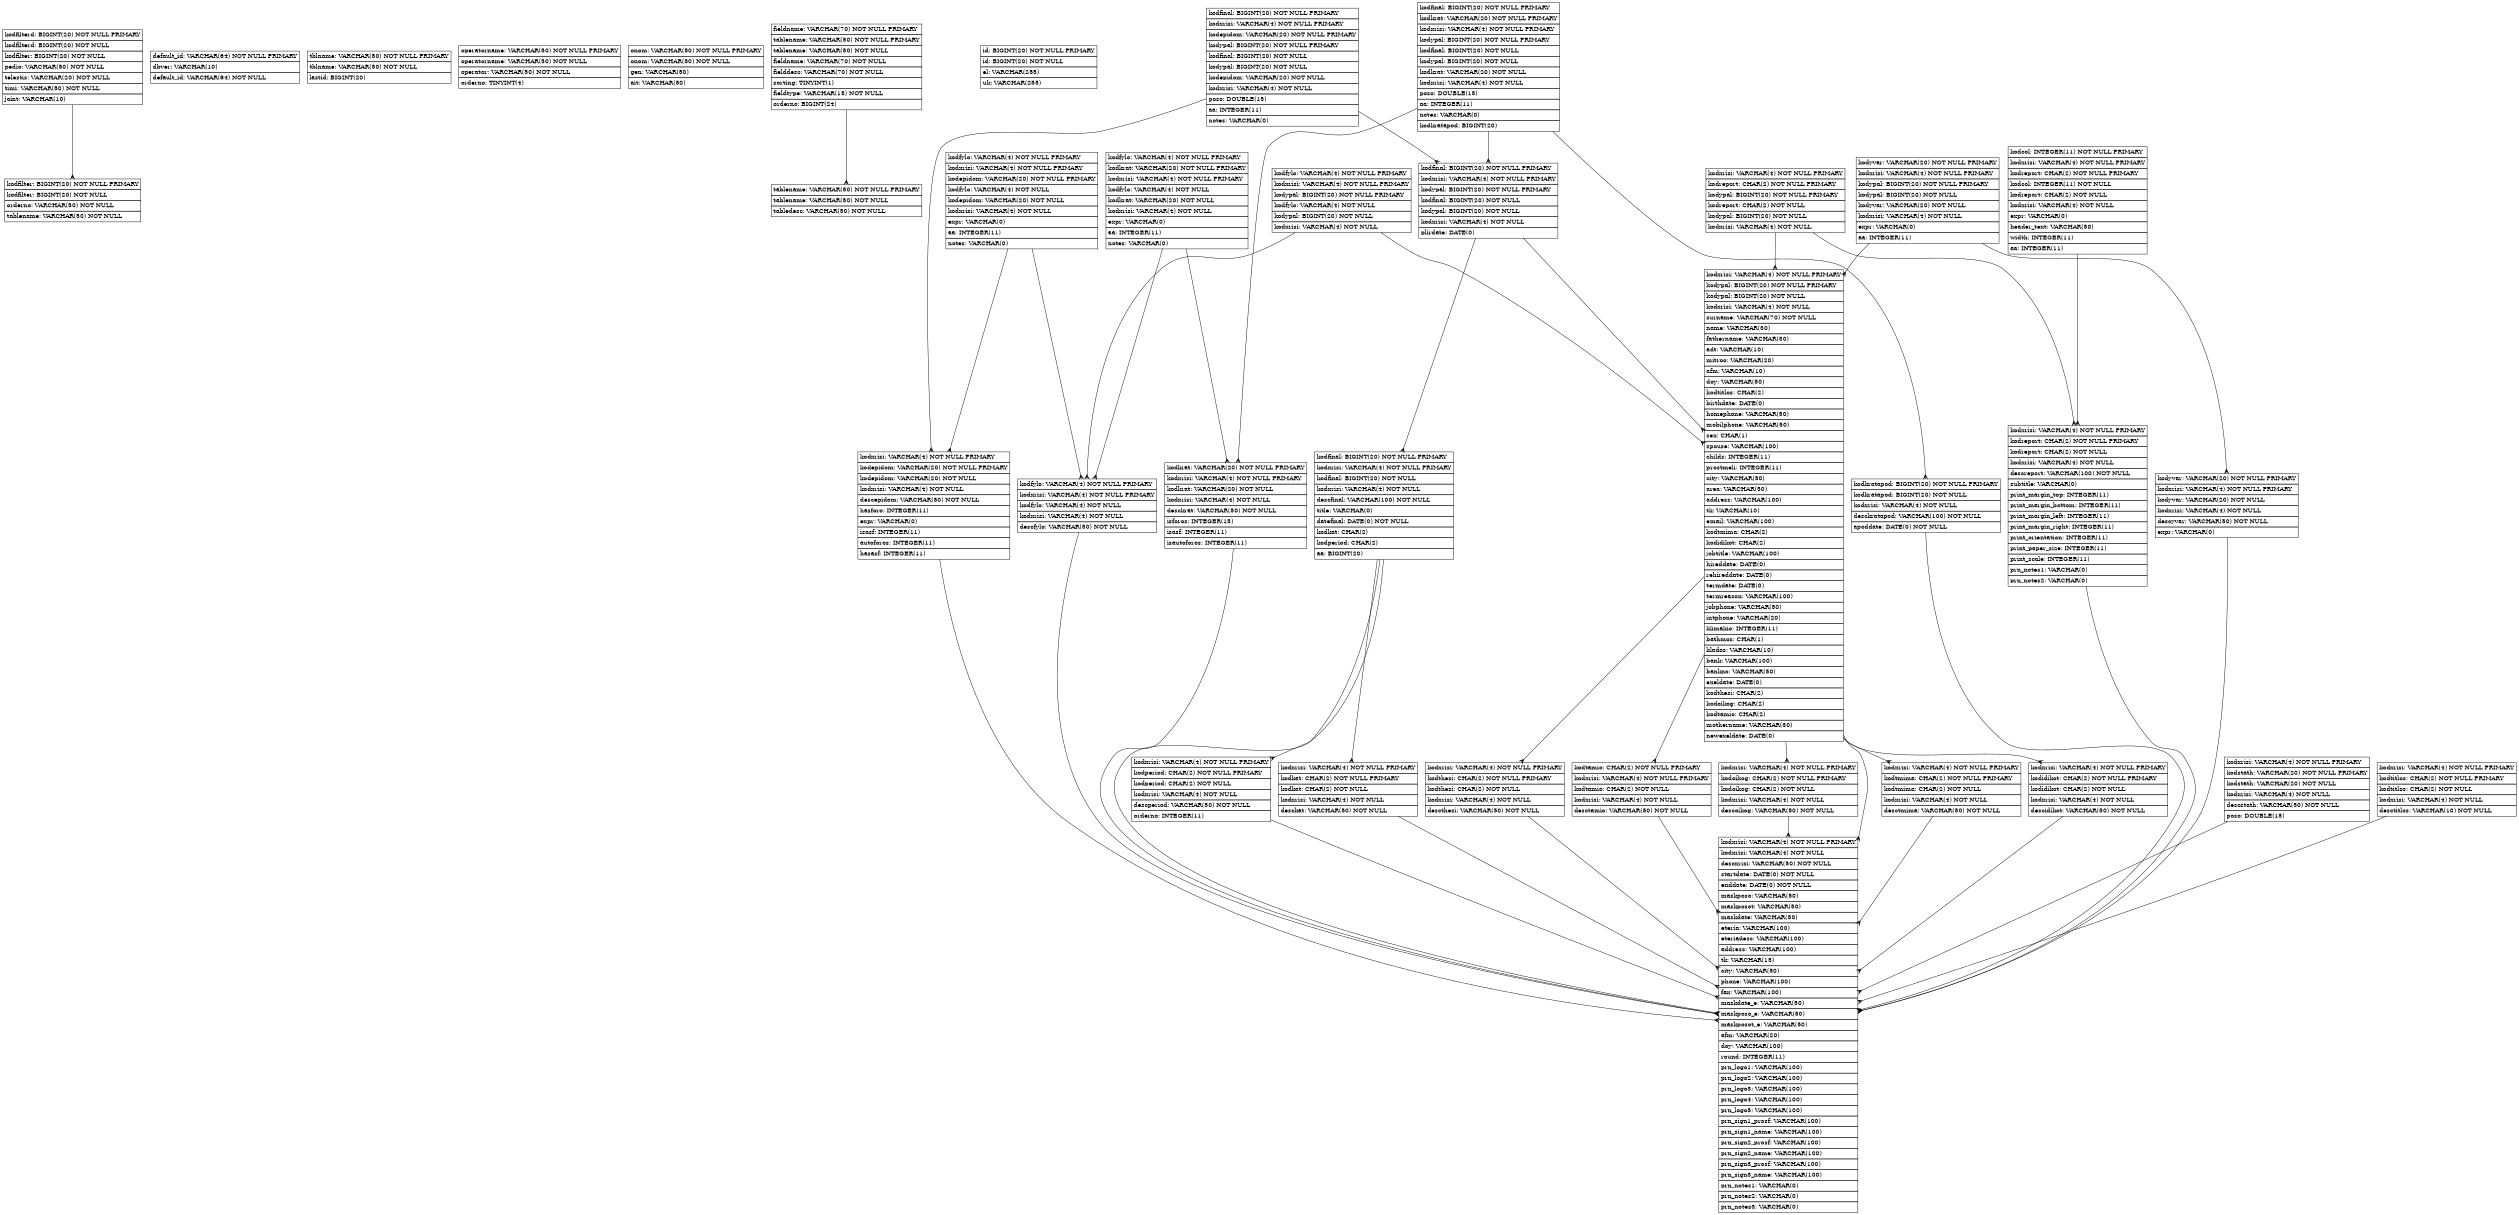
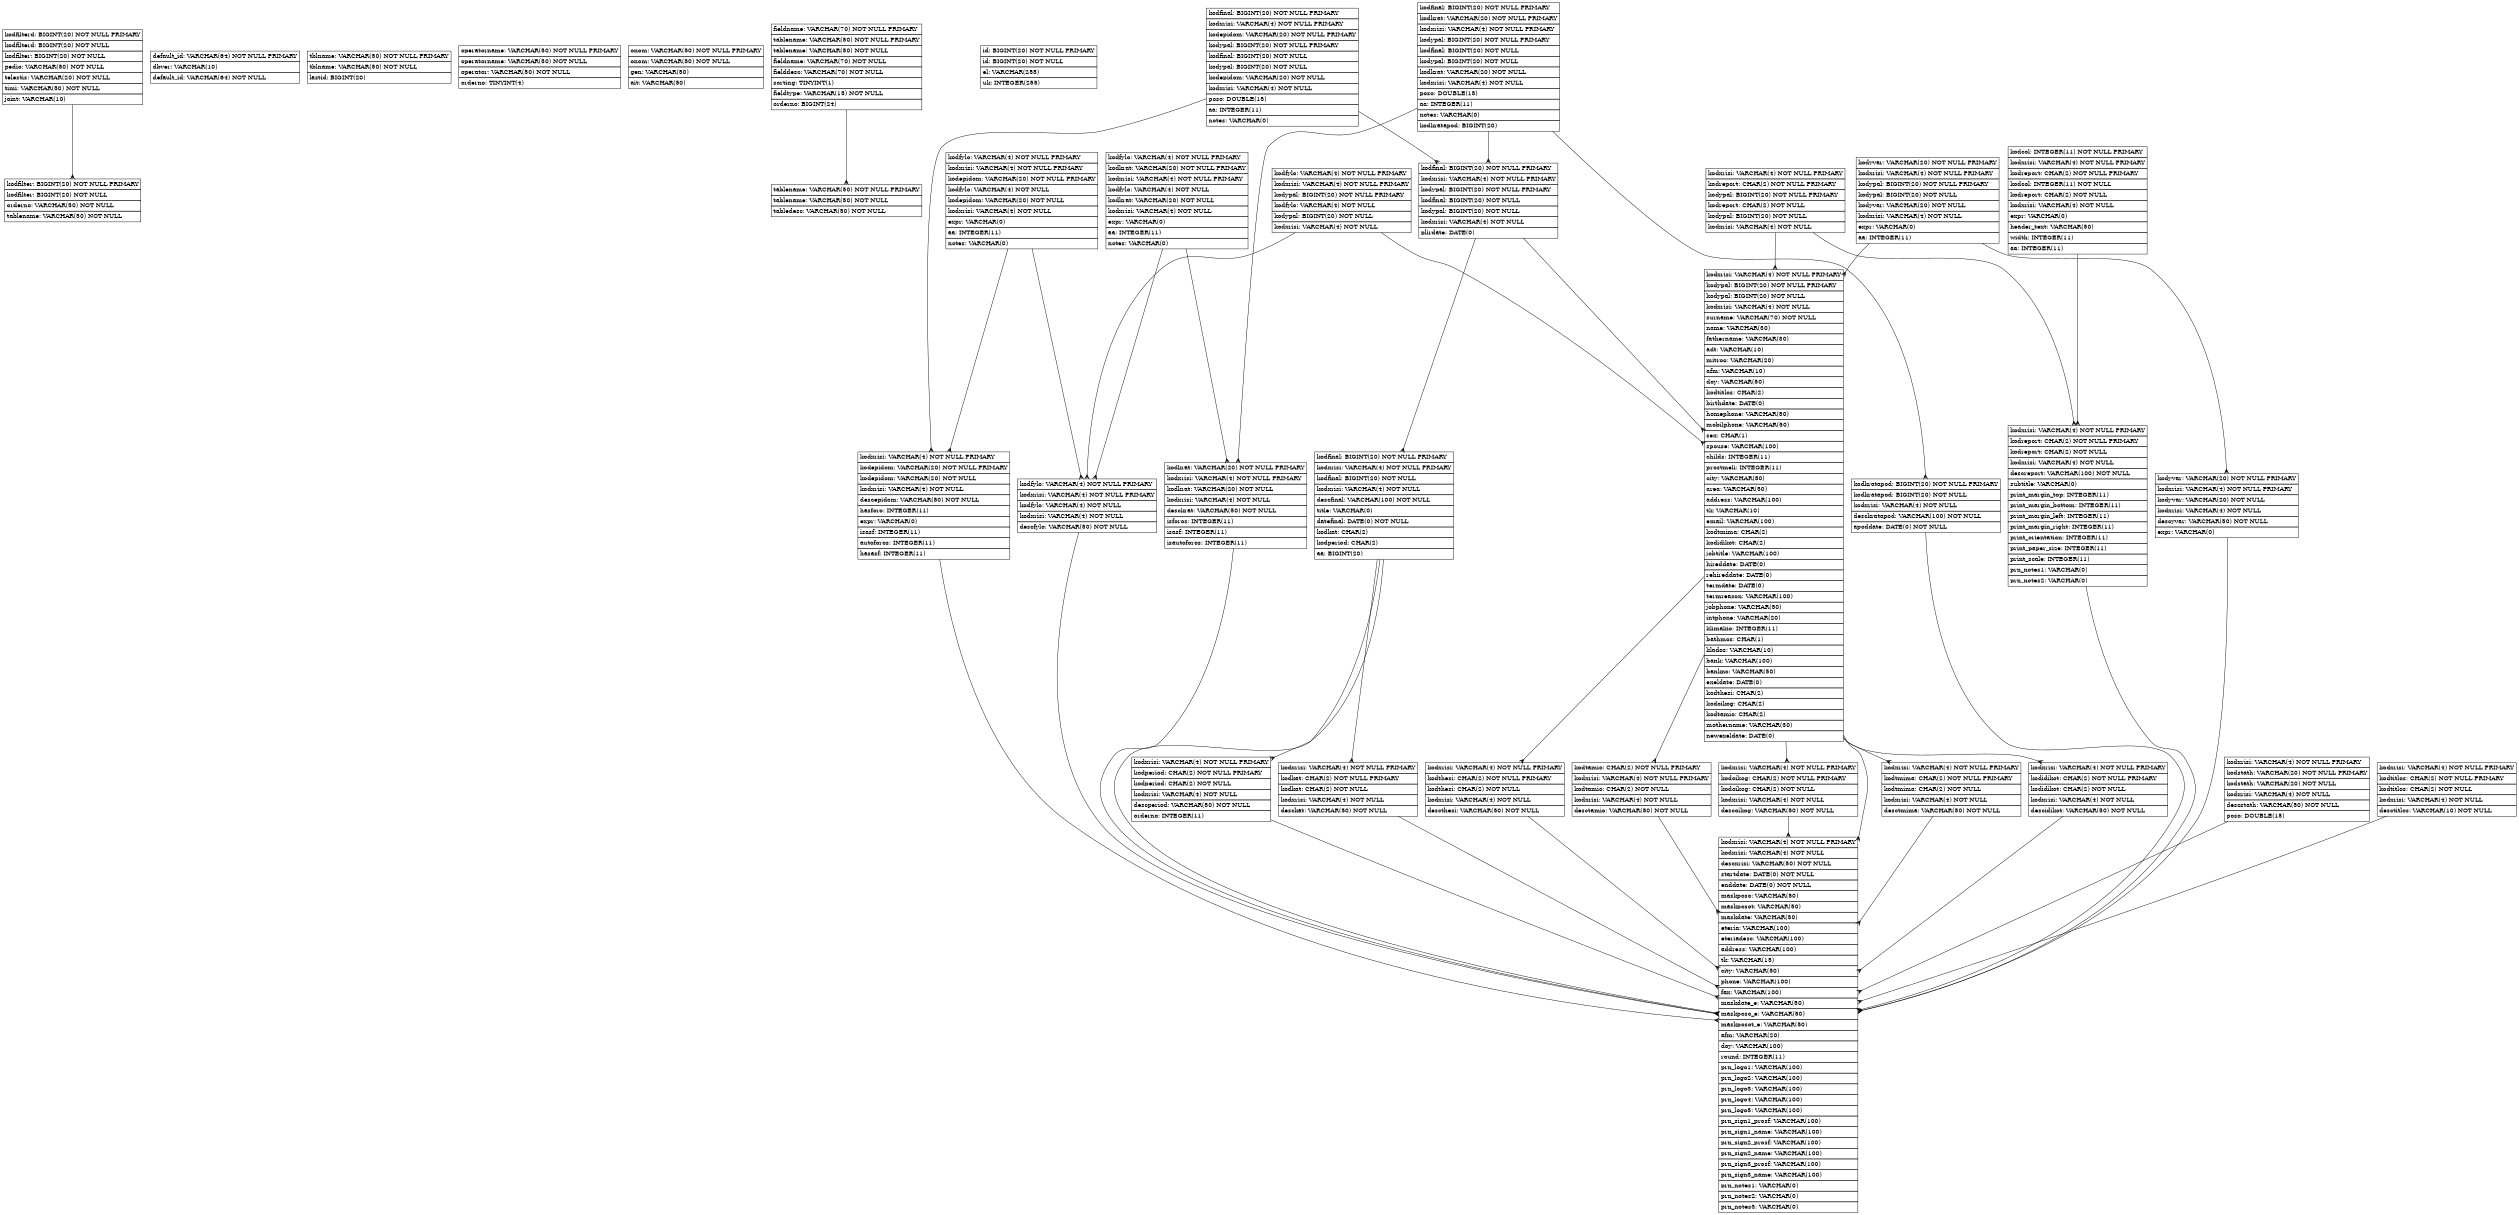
(1013, 83) -> (1012, 83)
(1201, 521) -> (1201, 521)
